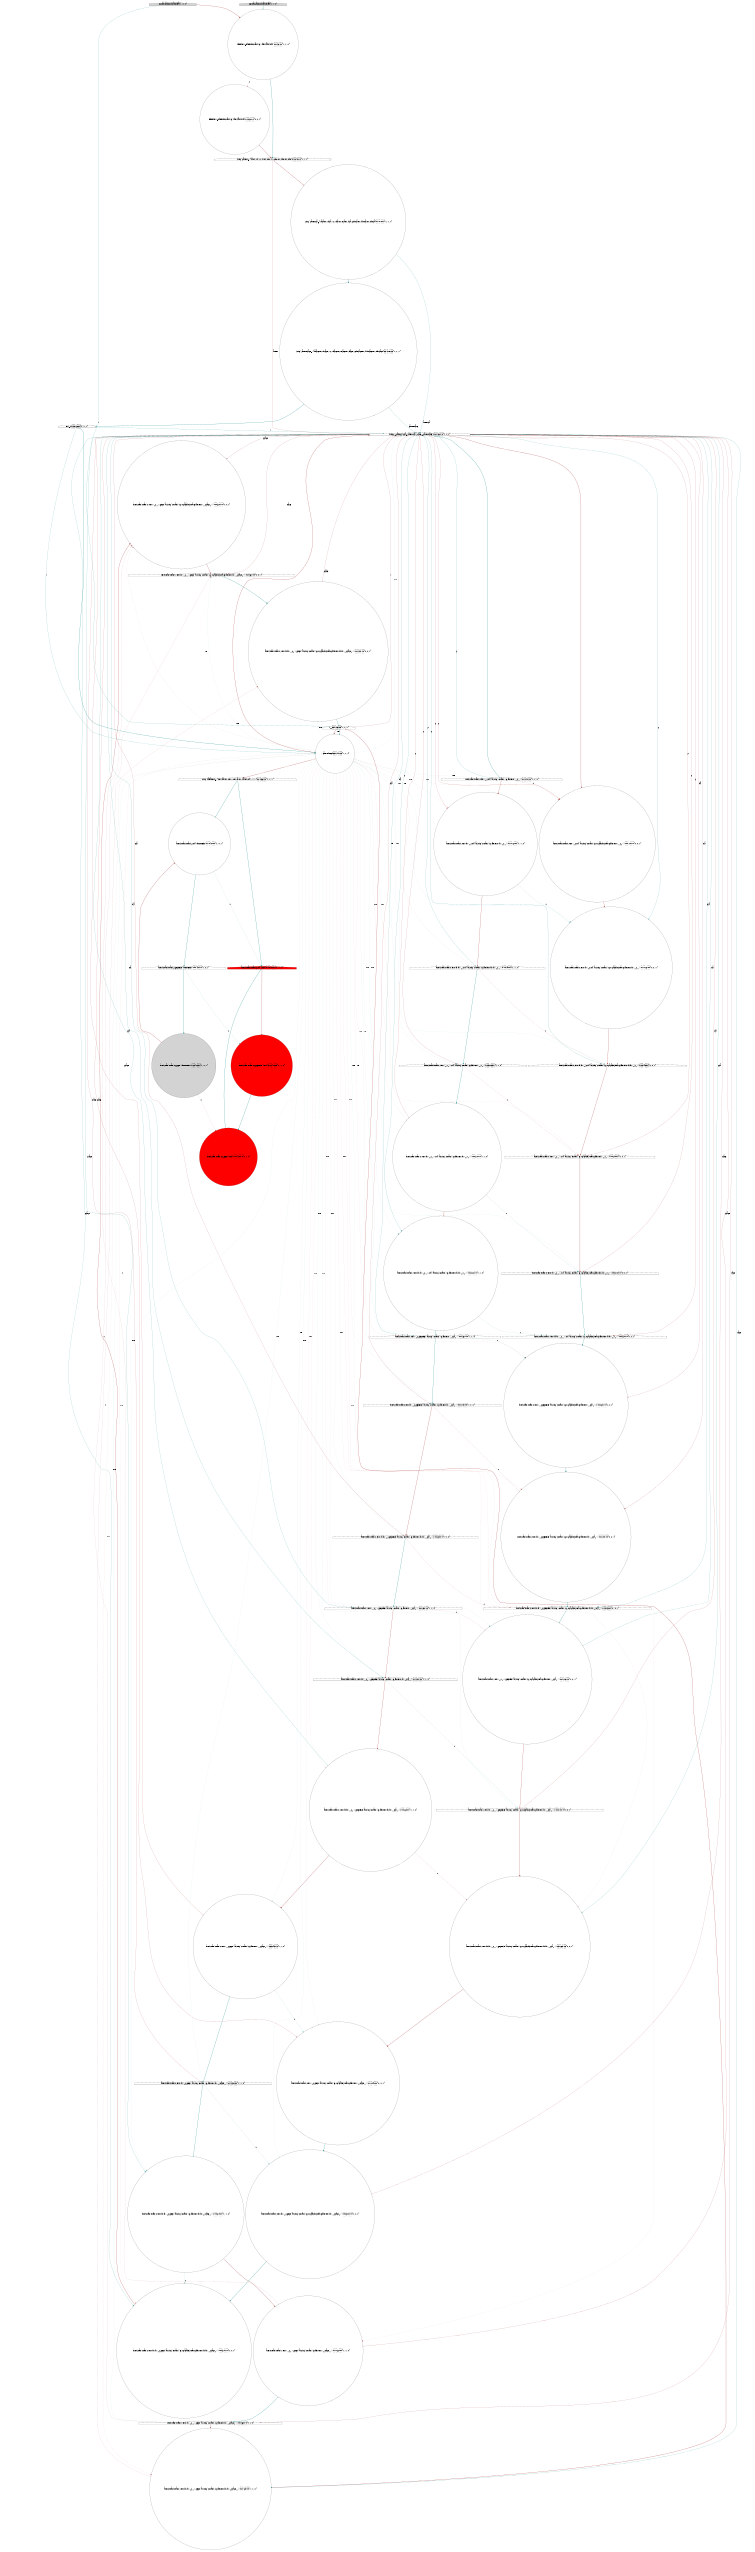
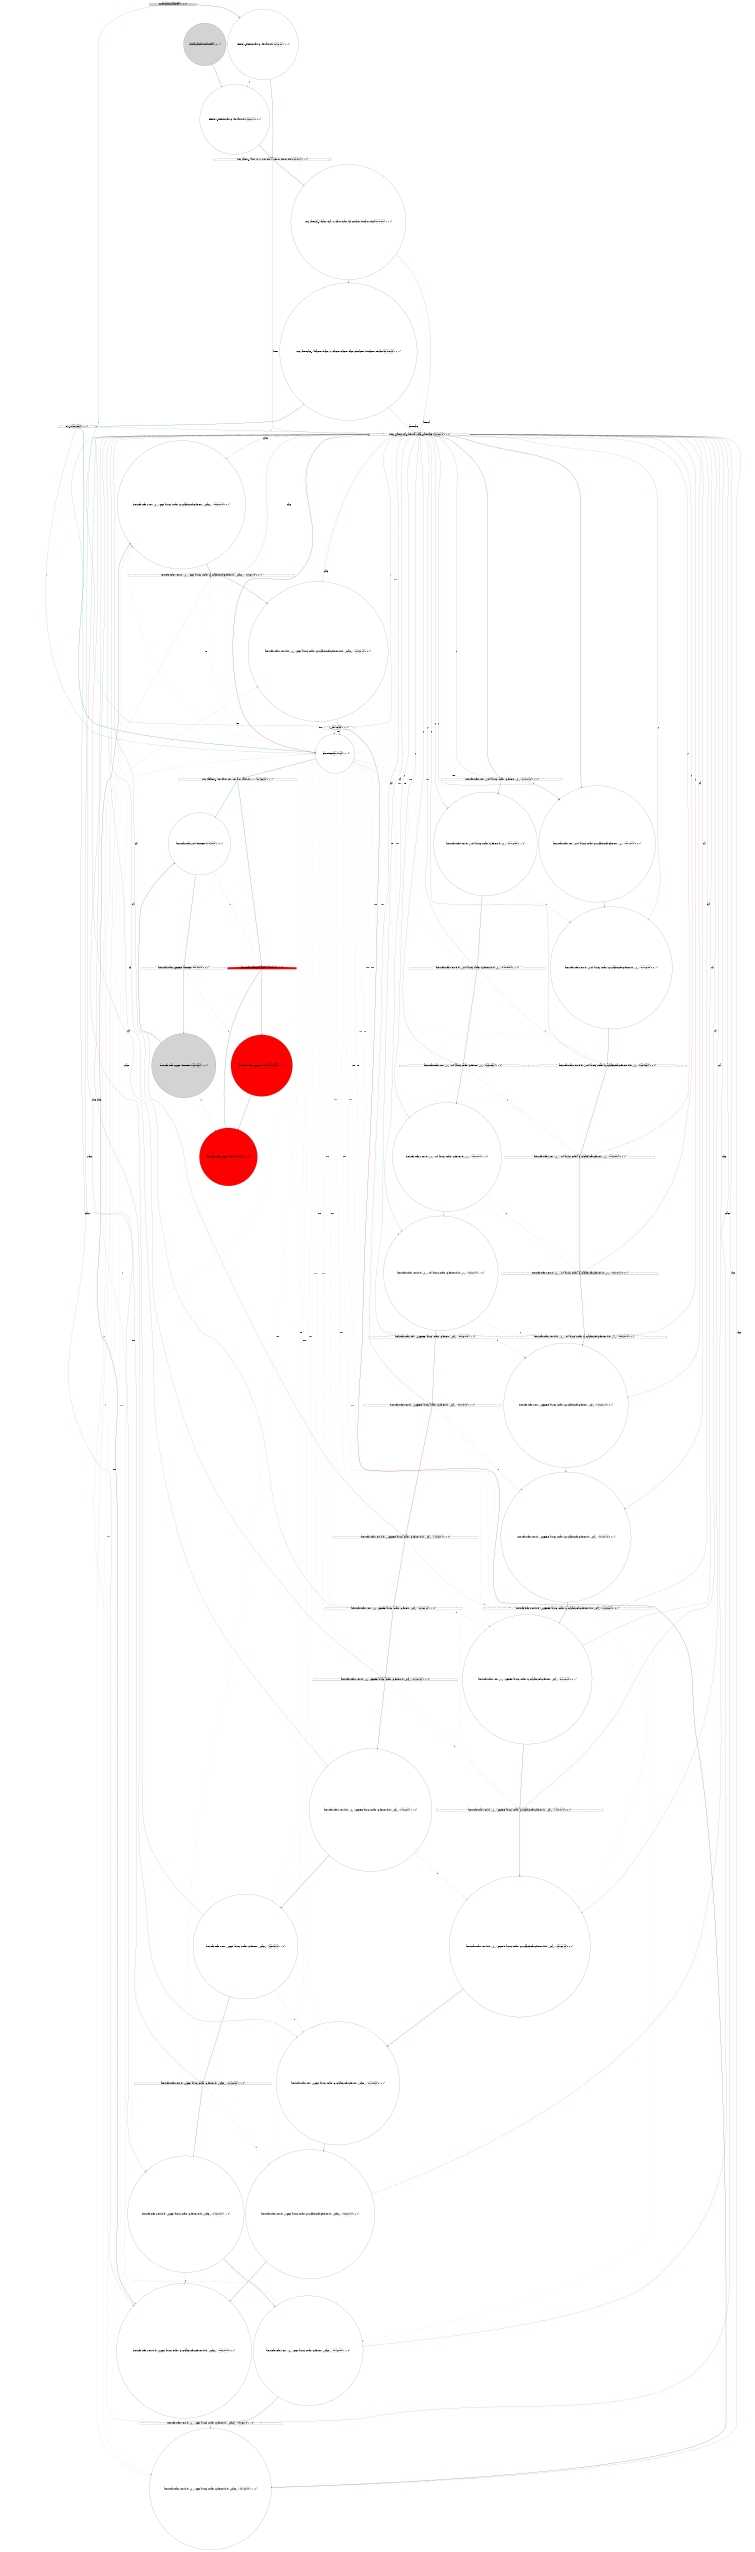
(263, 4) -> none
none -> (205, 44)
